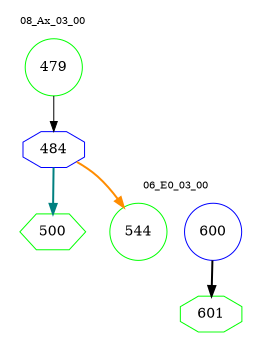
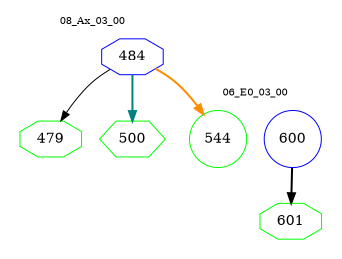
(54, 67) -> (51, 139)
(54, 109) -> (86, 88)
